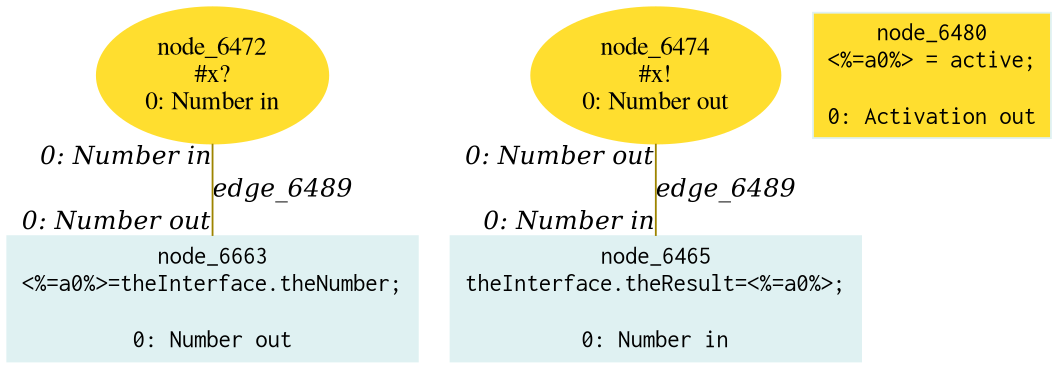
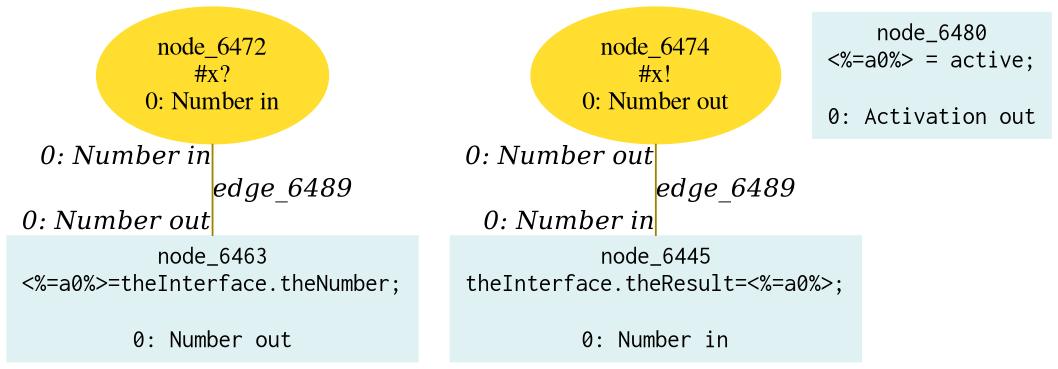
(932, 75) -> (932, 75)
(213, 299) -> (213, 299)
(656, 299) -> (656, 299)
